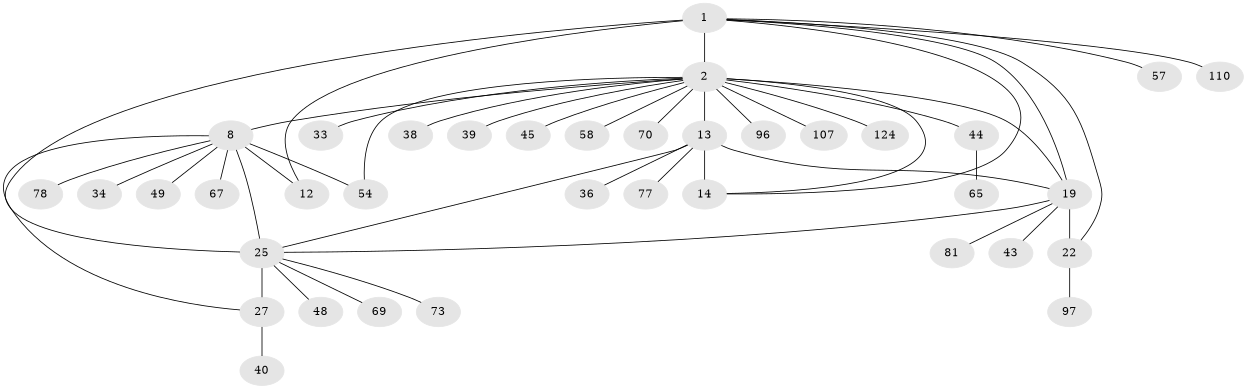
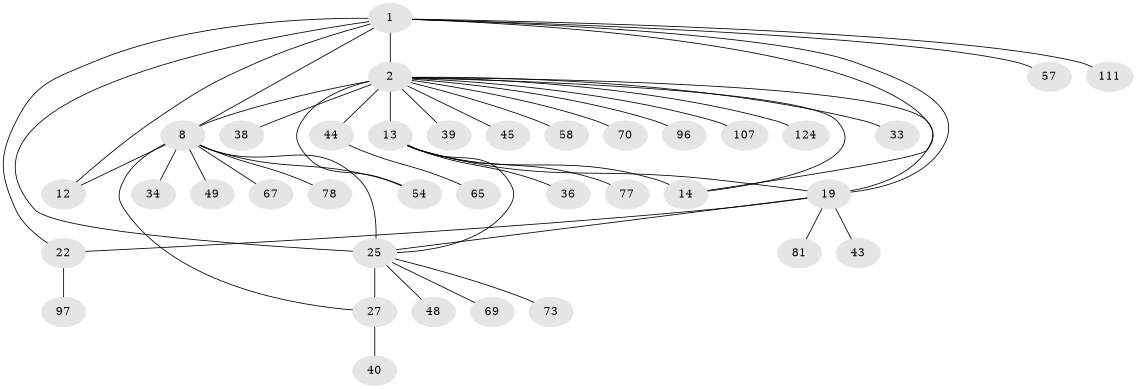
none -> (286, 77)
(1220, 77) -> (1110, 77)
